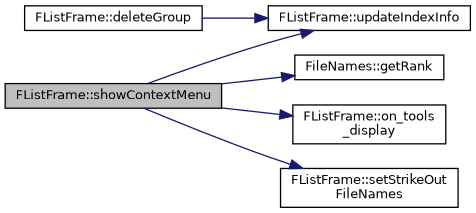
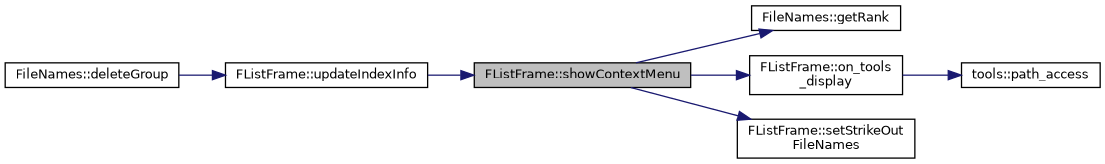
(113, 18) -> (92, 75)
(224, 57) -> (444, 75)
none -> (1031, 75)
